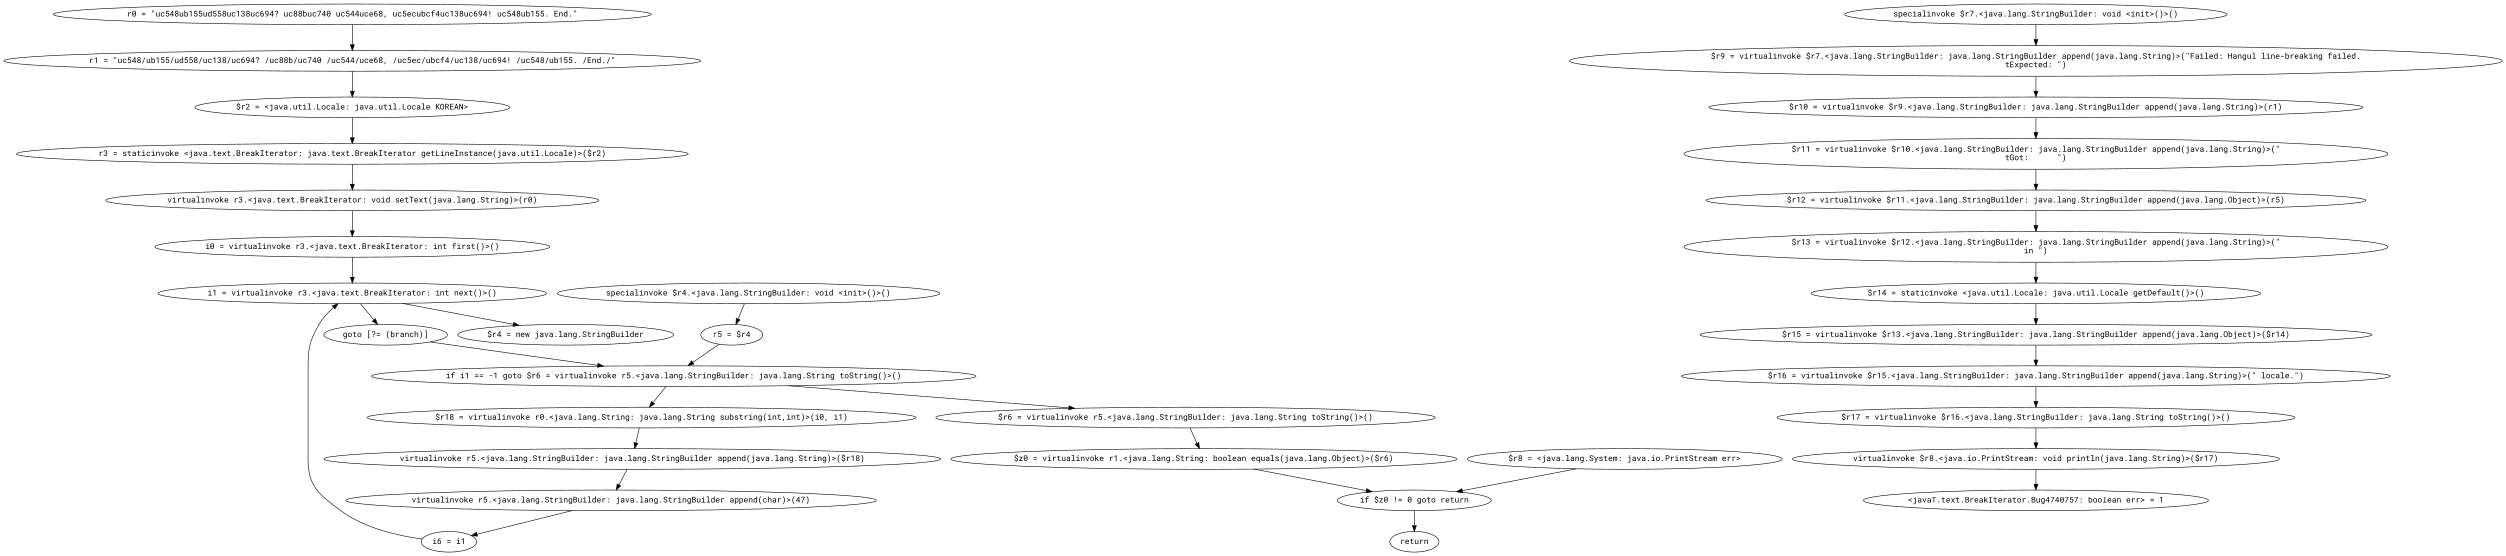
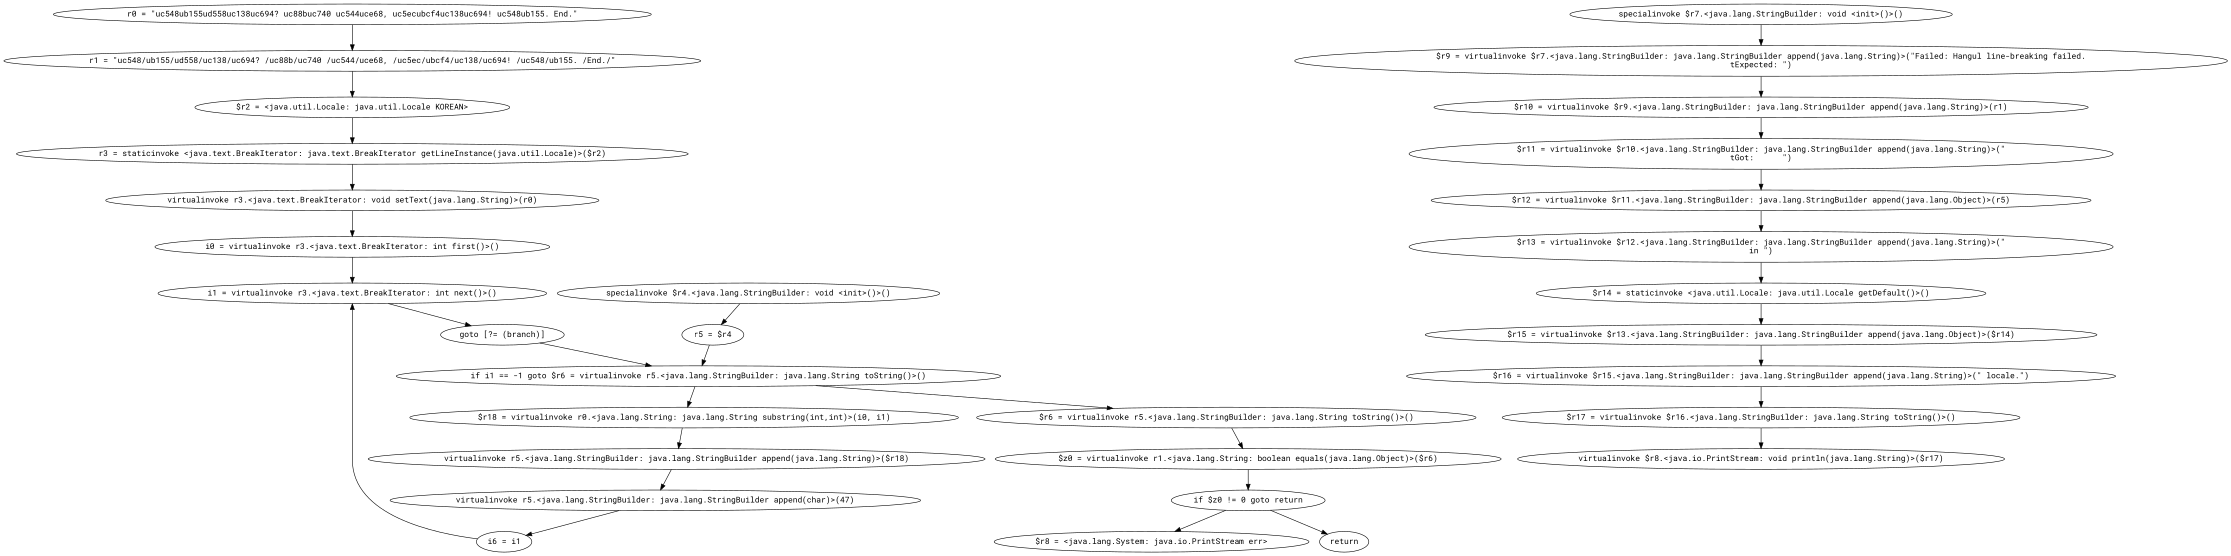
(566, 335) -> none
(1519, 480) -> (1203, 520)
(2036, 500) -> none
